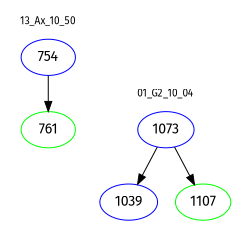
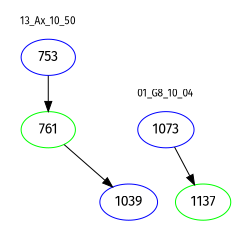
(48, 57) -> (48, 57)
(165, 94) -> (165, 94)
(150, 161) -> (84, 162)
(203, 202) -> (203, 202)
